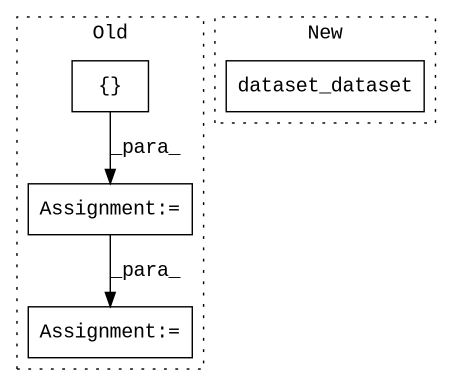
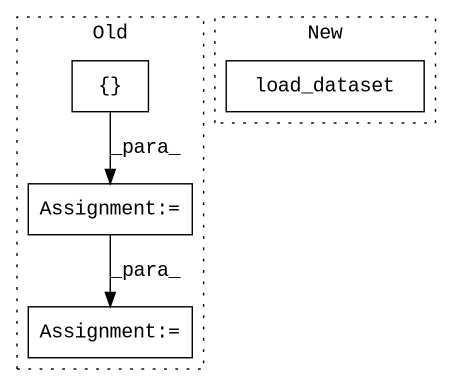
(325, 86) -> (325, 86)
